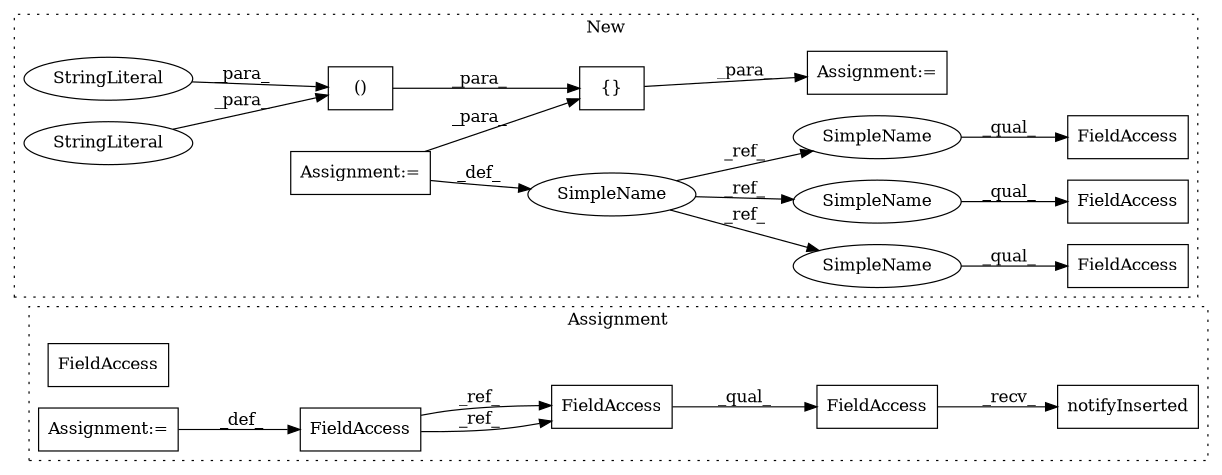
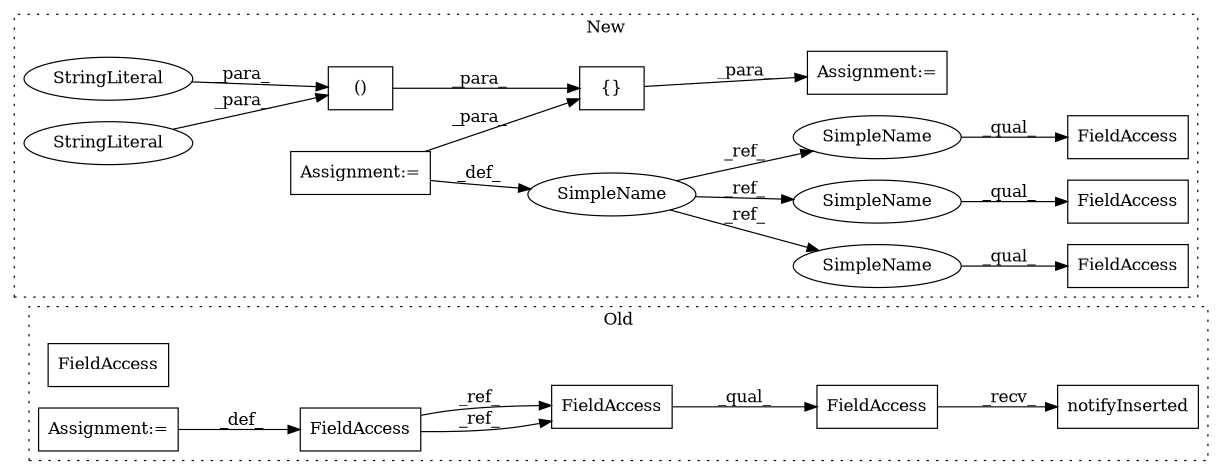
(618, 320) -> (618, 320)
